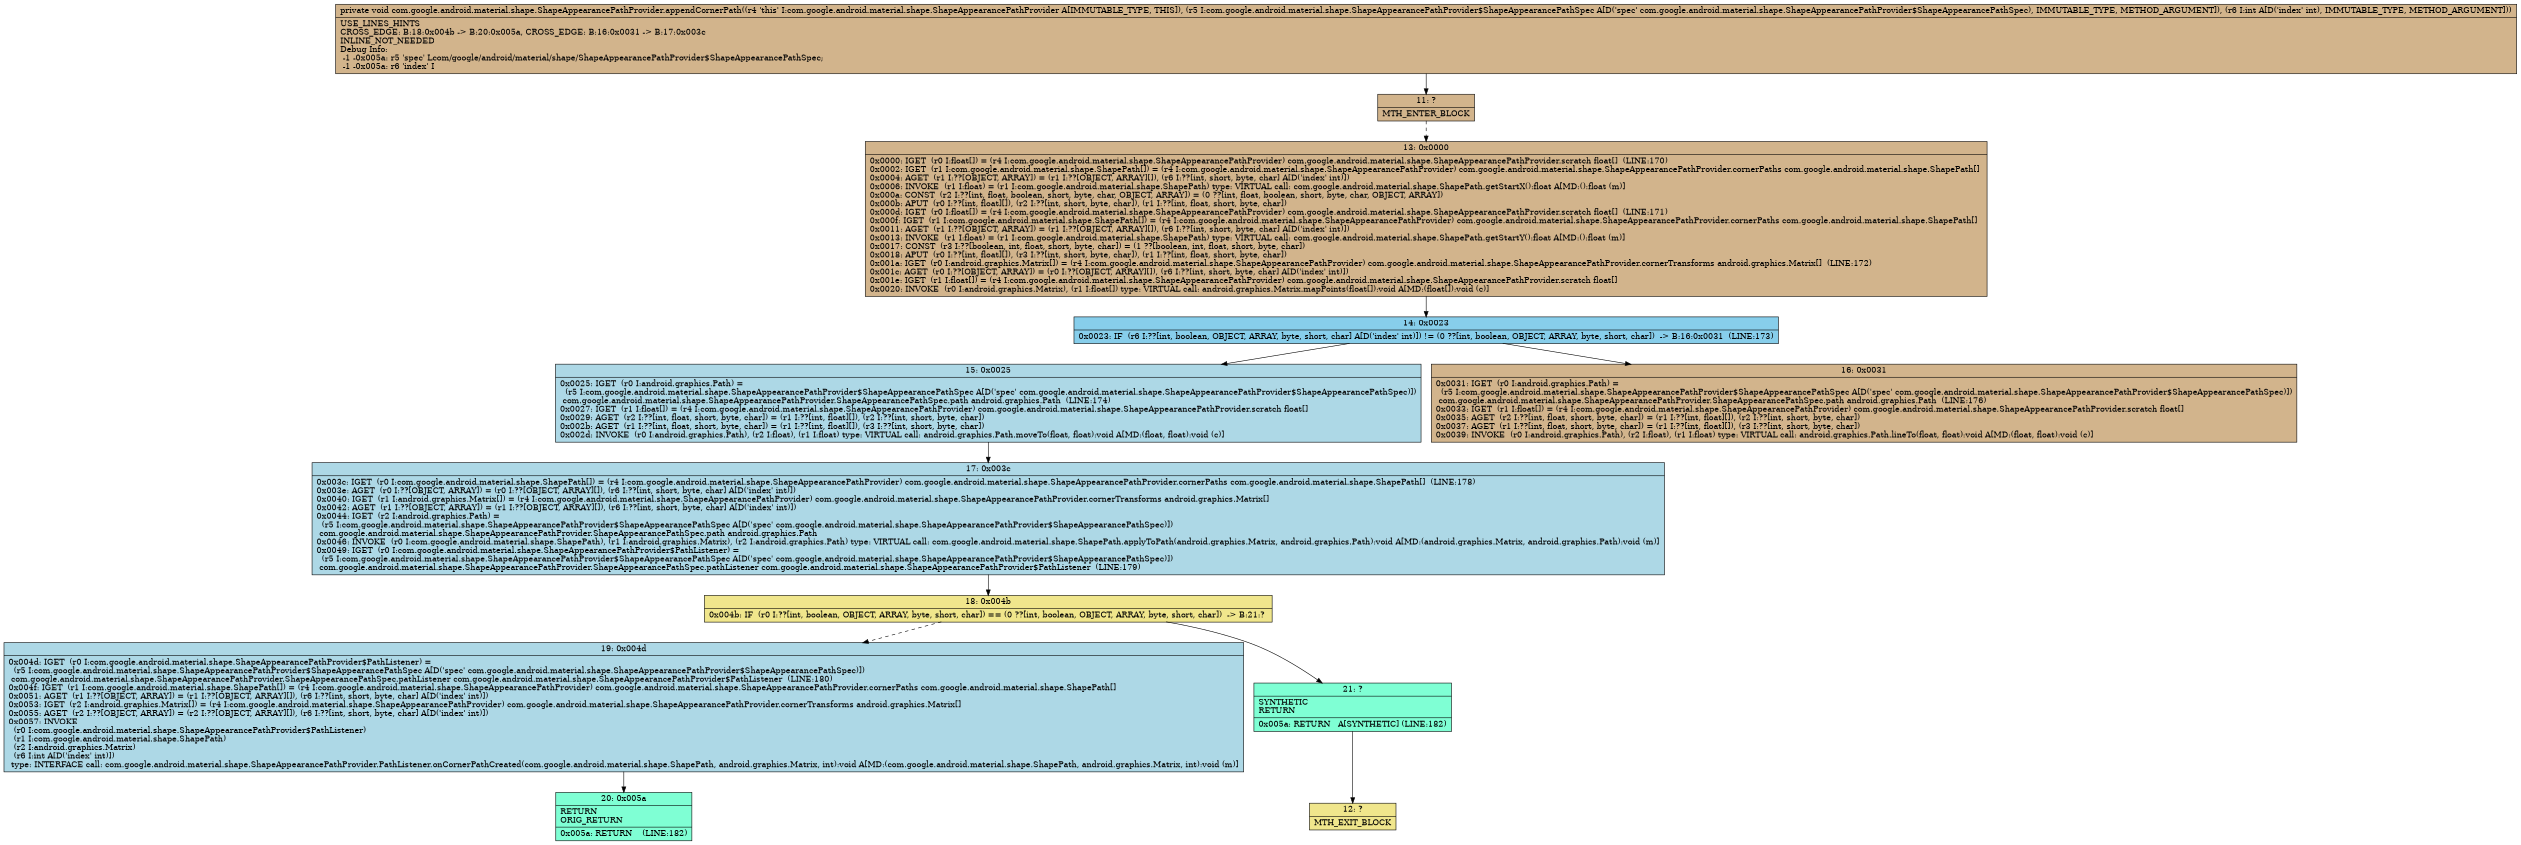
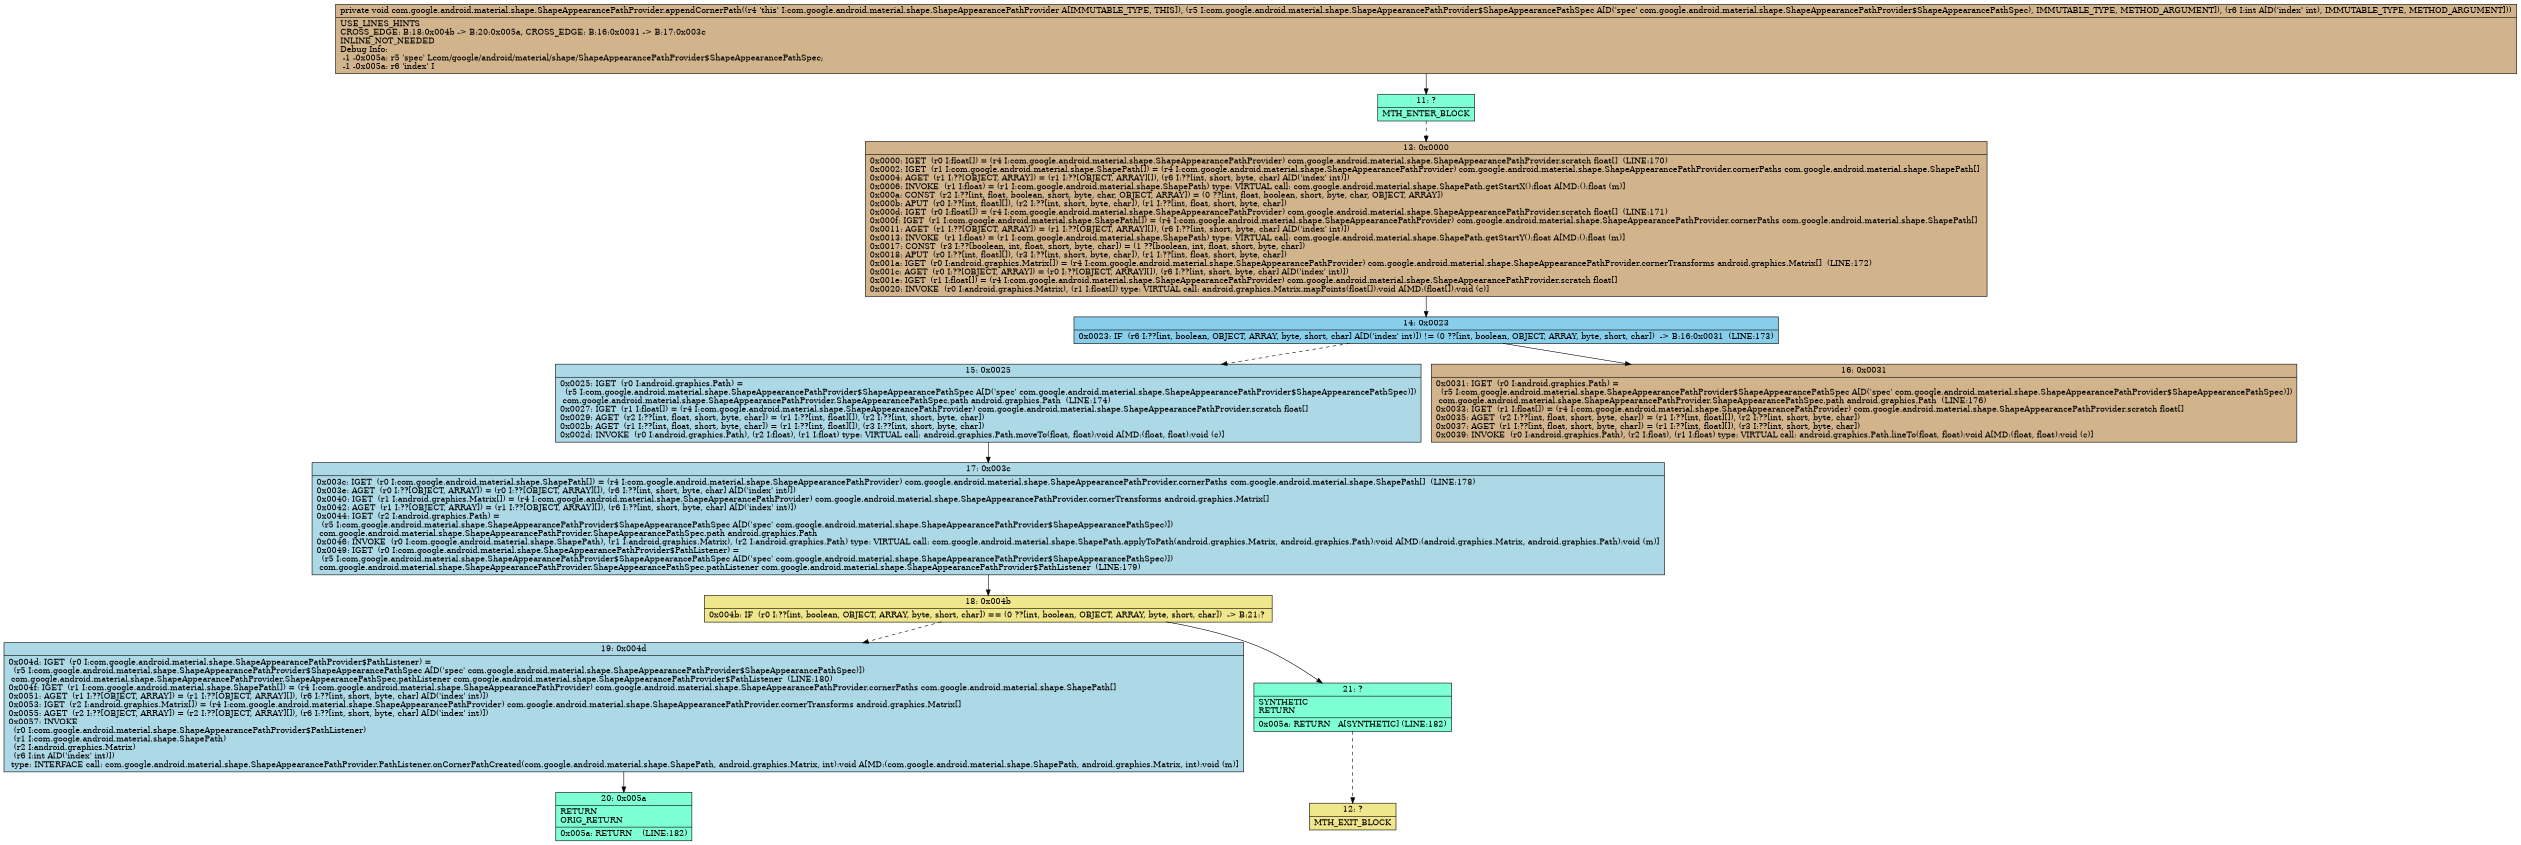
(1426, 108) -> (1426, 108)
(1288, 353) -> (1288, 353)
(1353, 764) -> (1353, 764)
